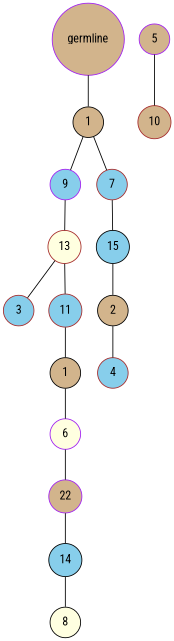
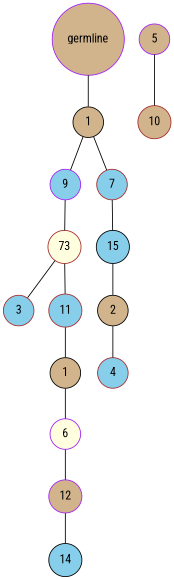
(64, 247) -> (64, 247)
(65, 496) -> (65, 496)
(65, 622) -> none
